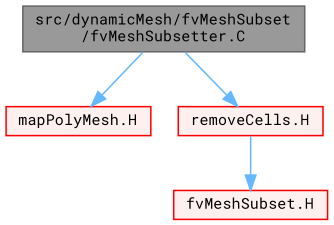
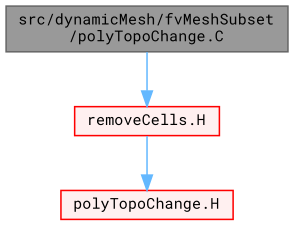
(164, 29) -> (147, 29)
(78, 121) -> none
(251, 205) -> (147, 205)
